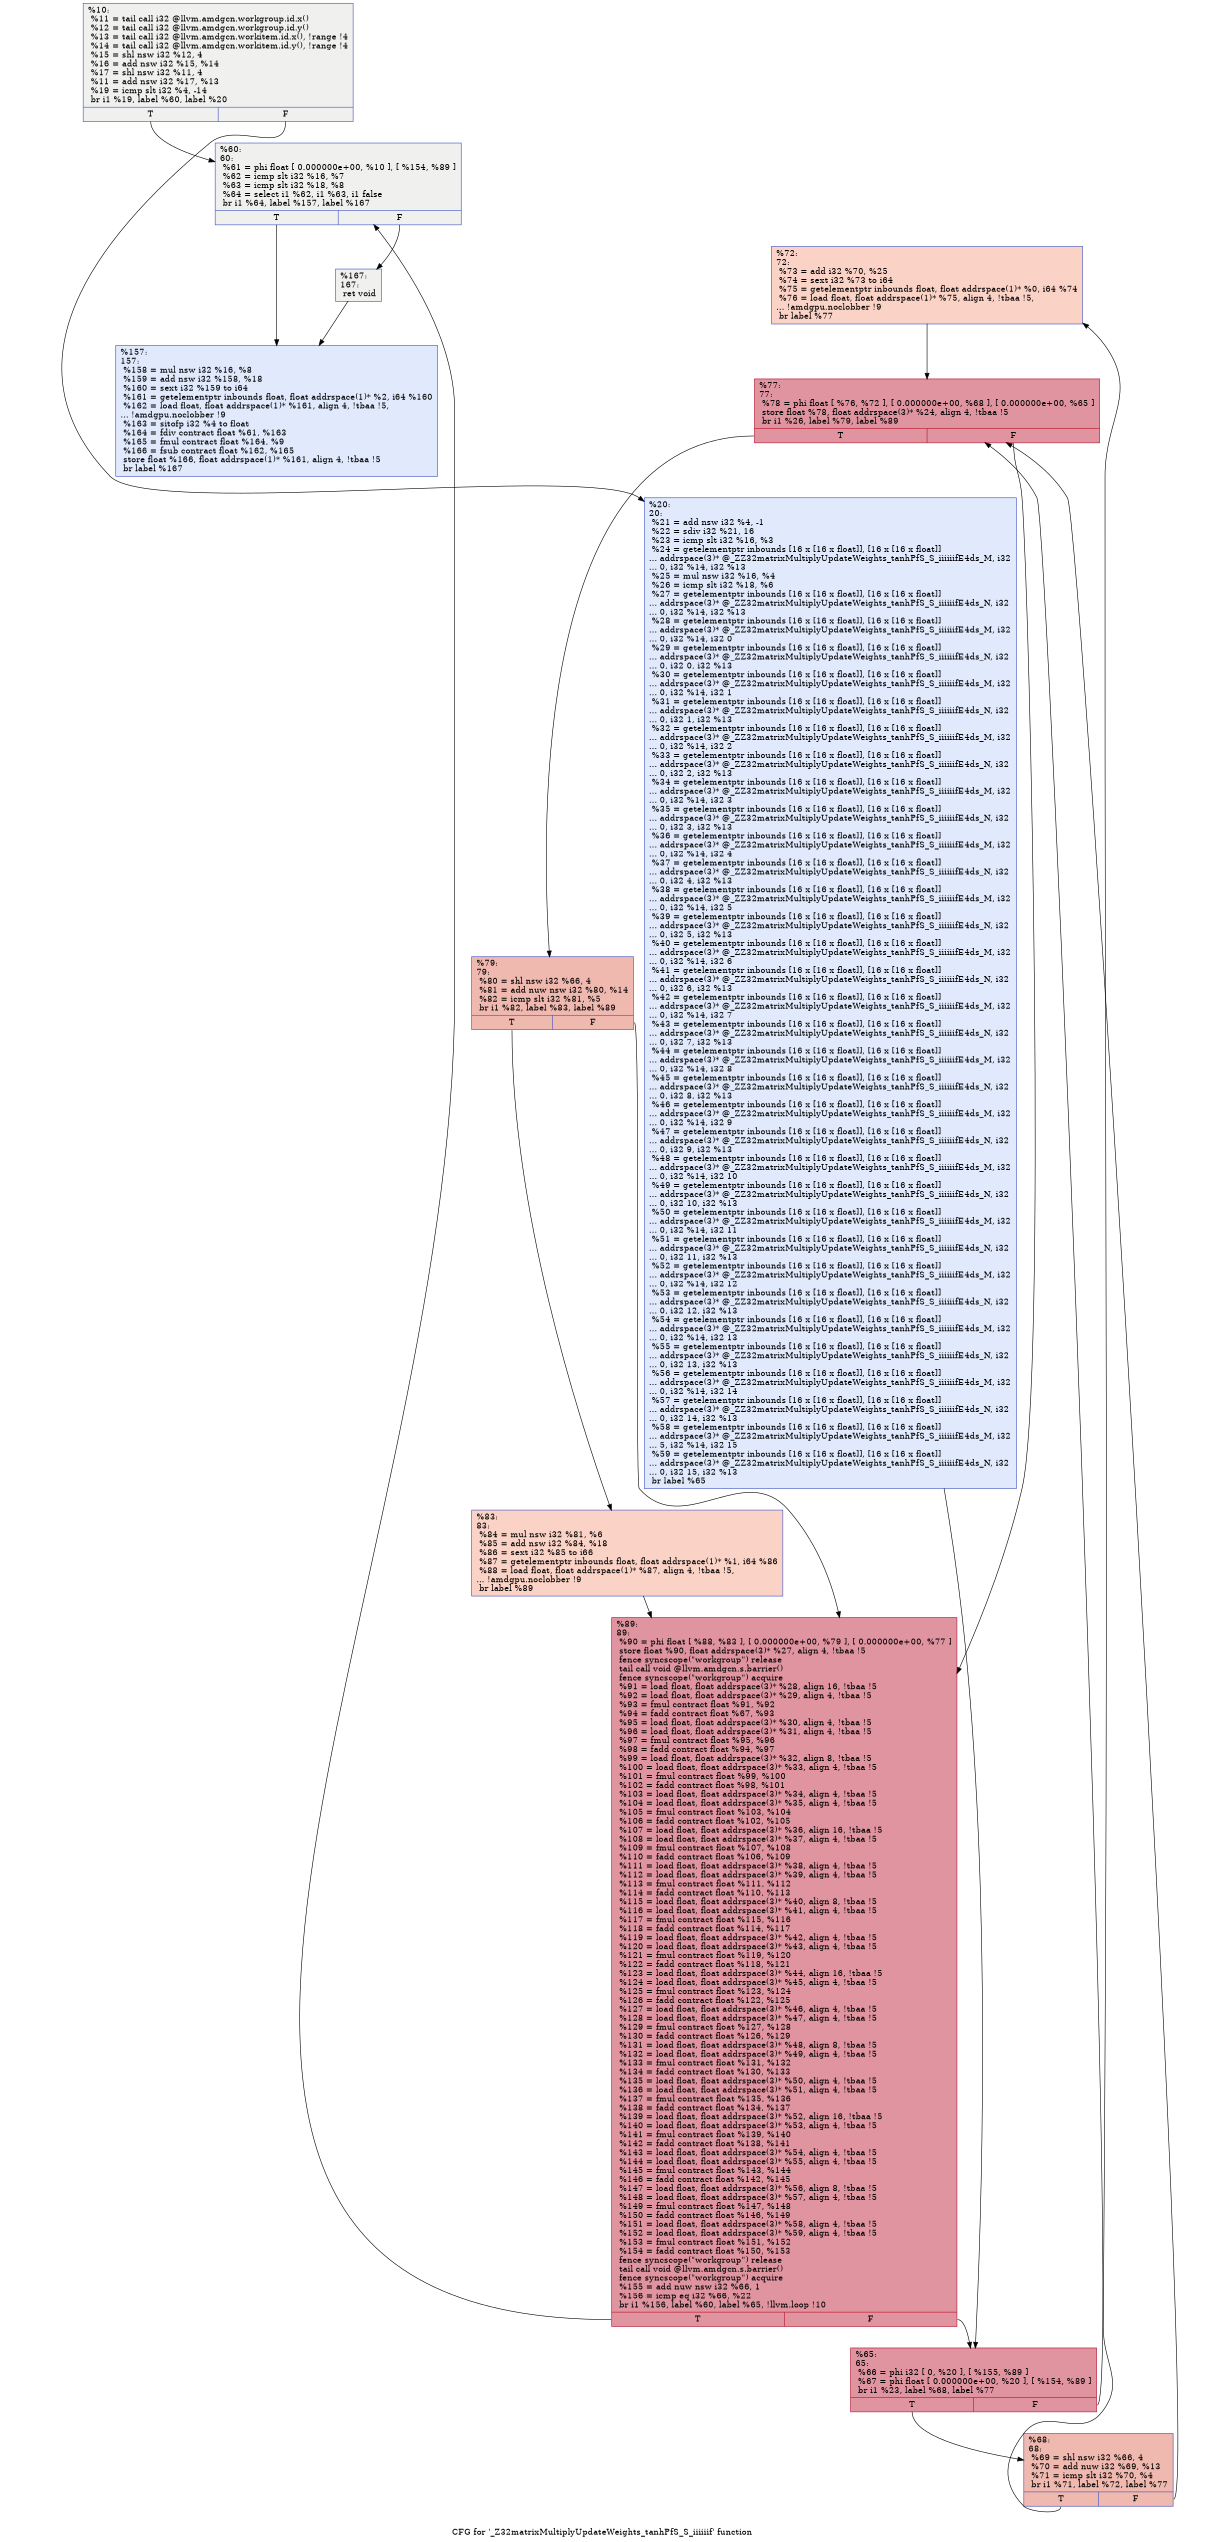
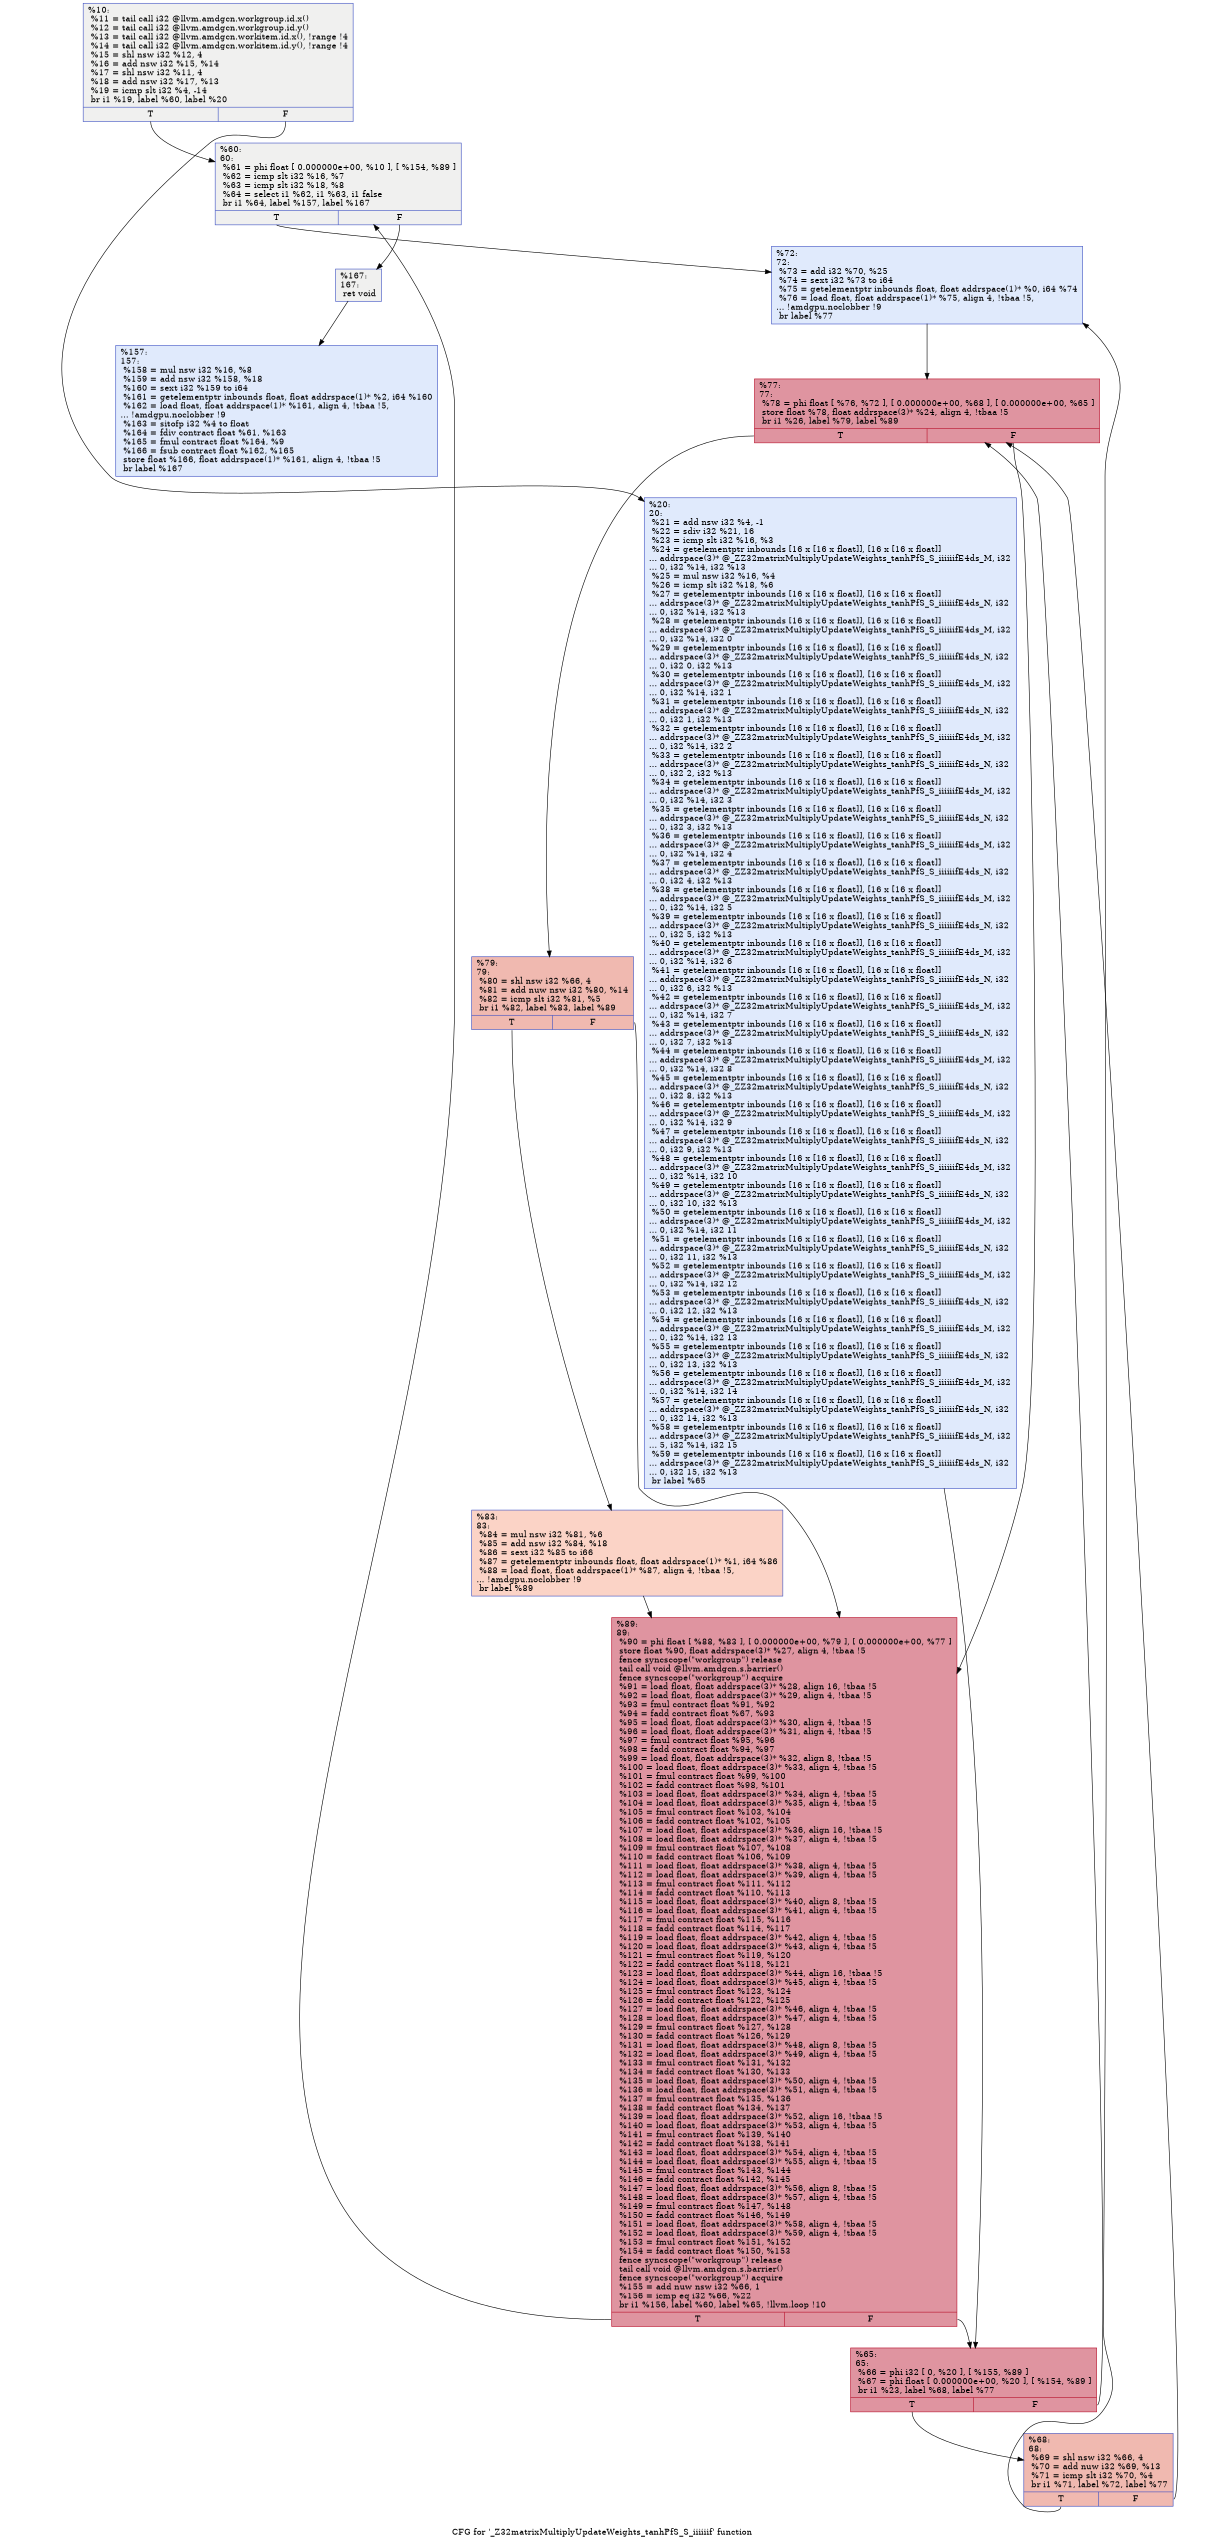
(154, 82) -> (154, 82)
(277, 282) -> (521, 251)
(927, 285) -> (927, 285)
